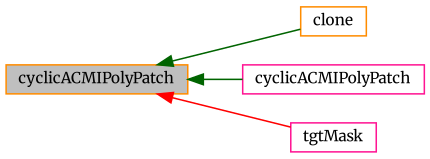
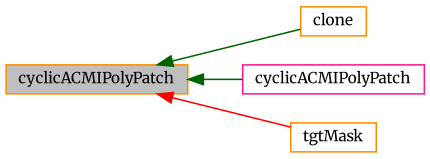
(334, 137) -> (334, 137)
